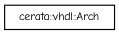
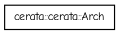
(60, 17) -> (60, 17)
